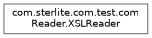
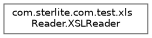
(76, 19) -> (76, 19)
